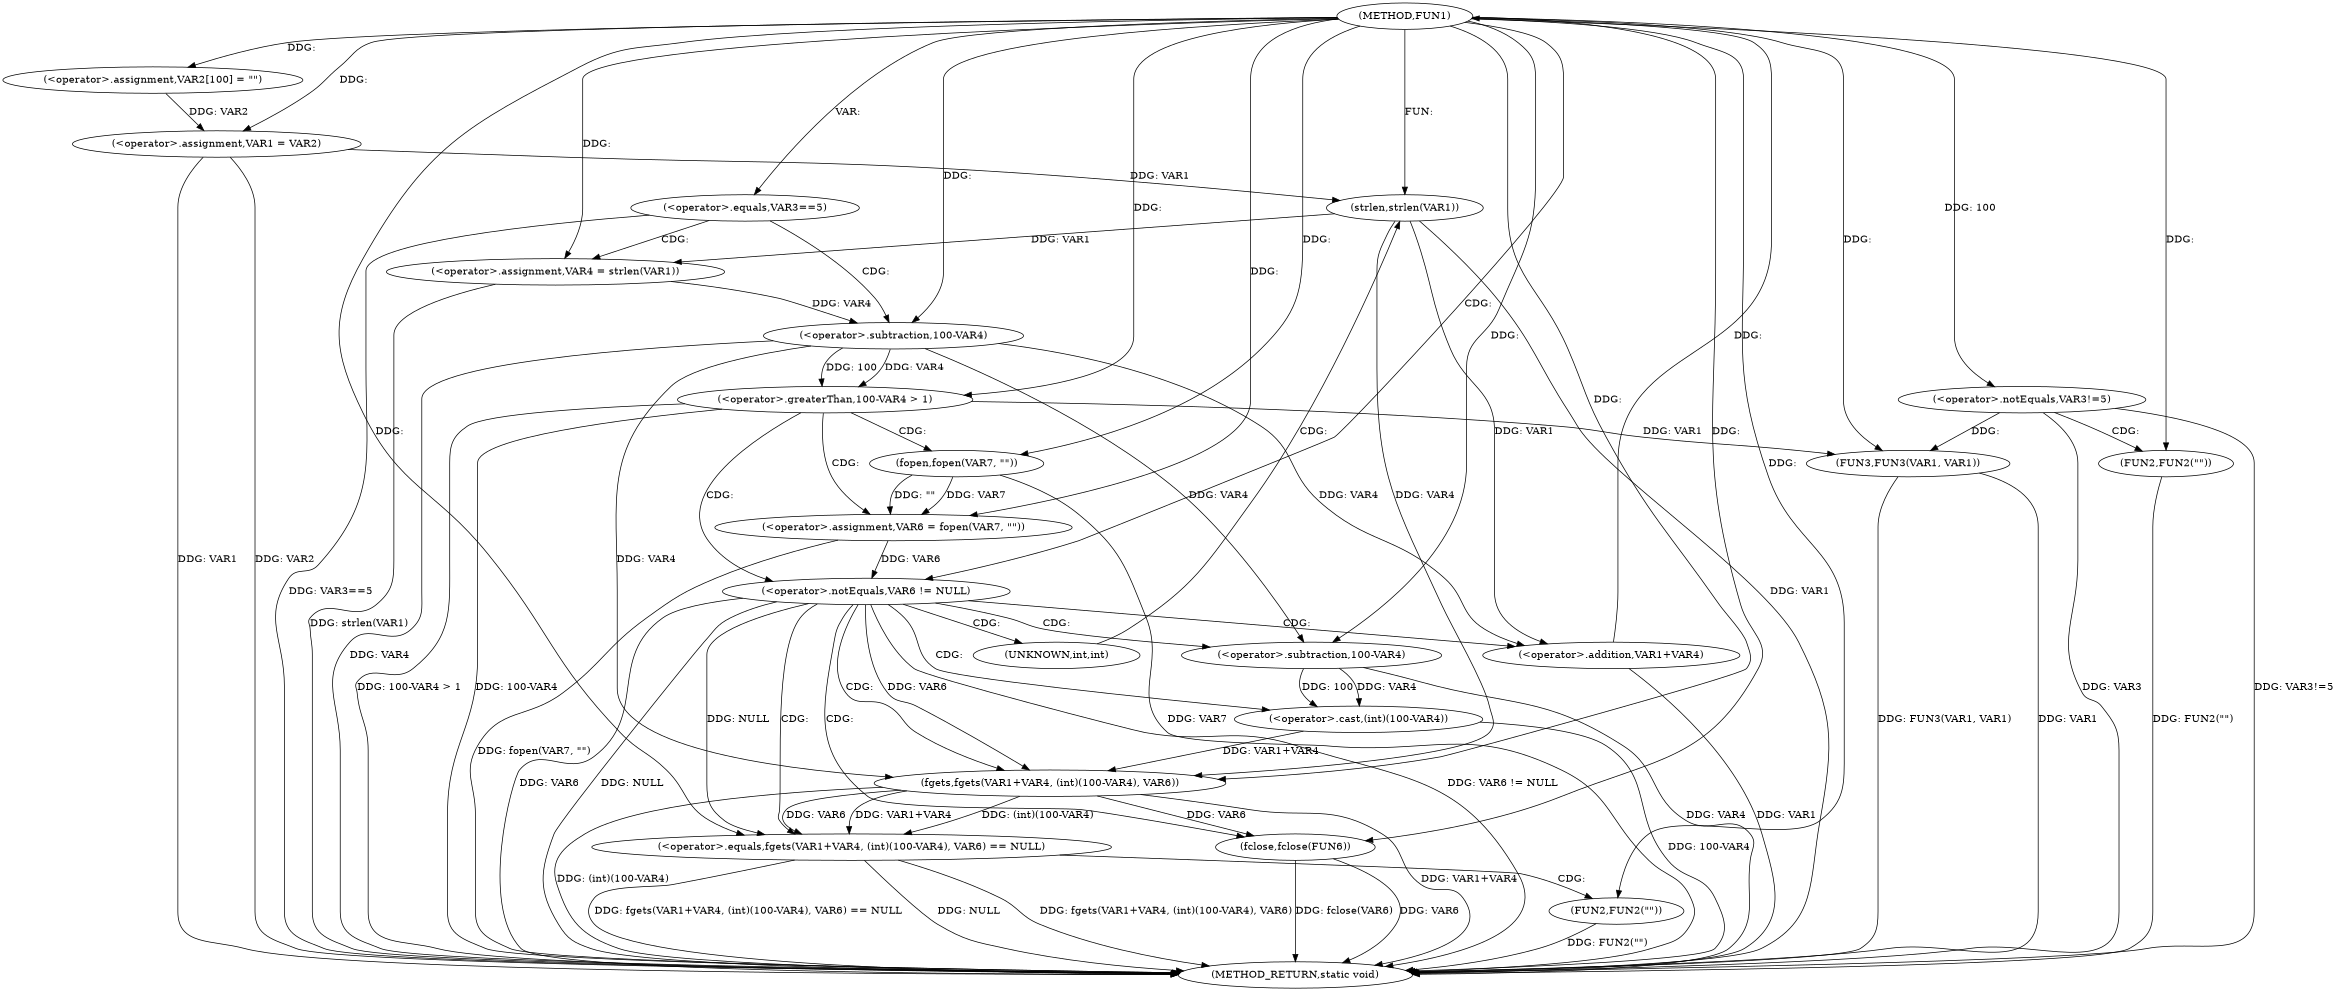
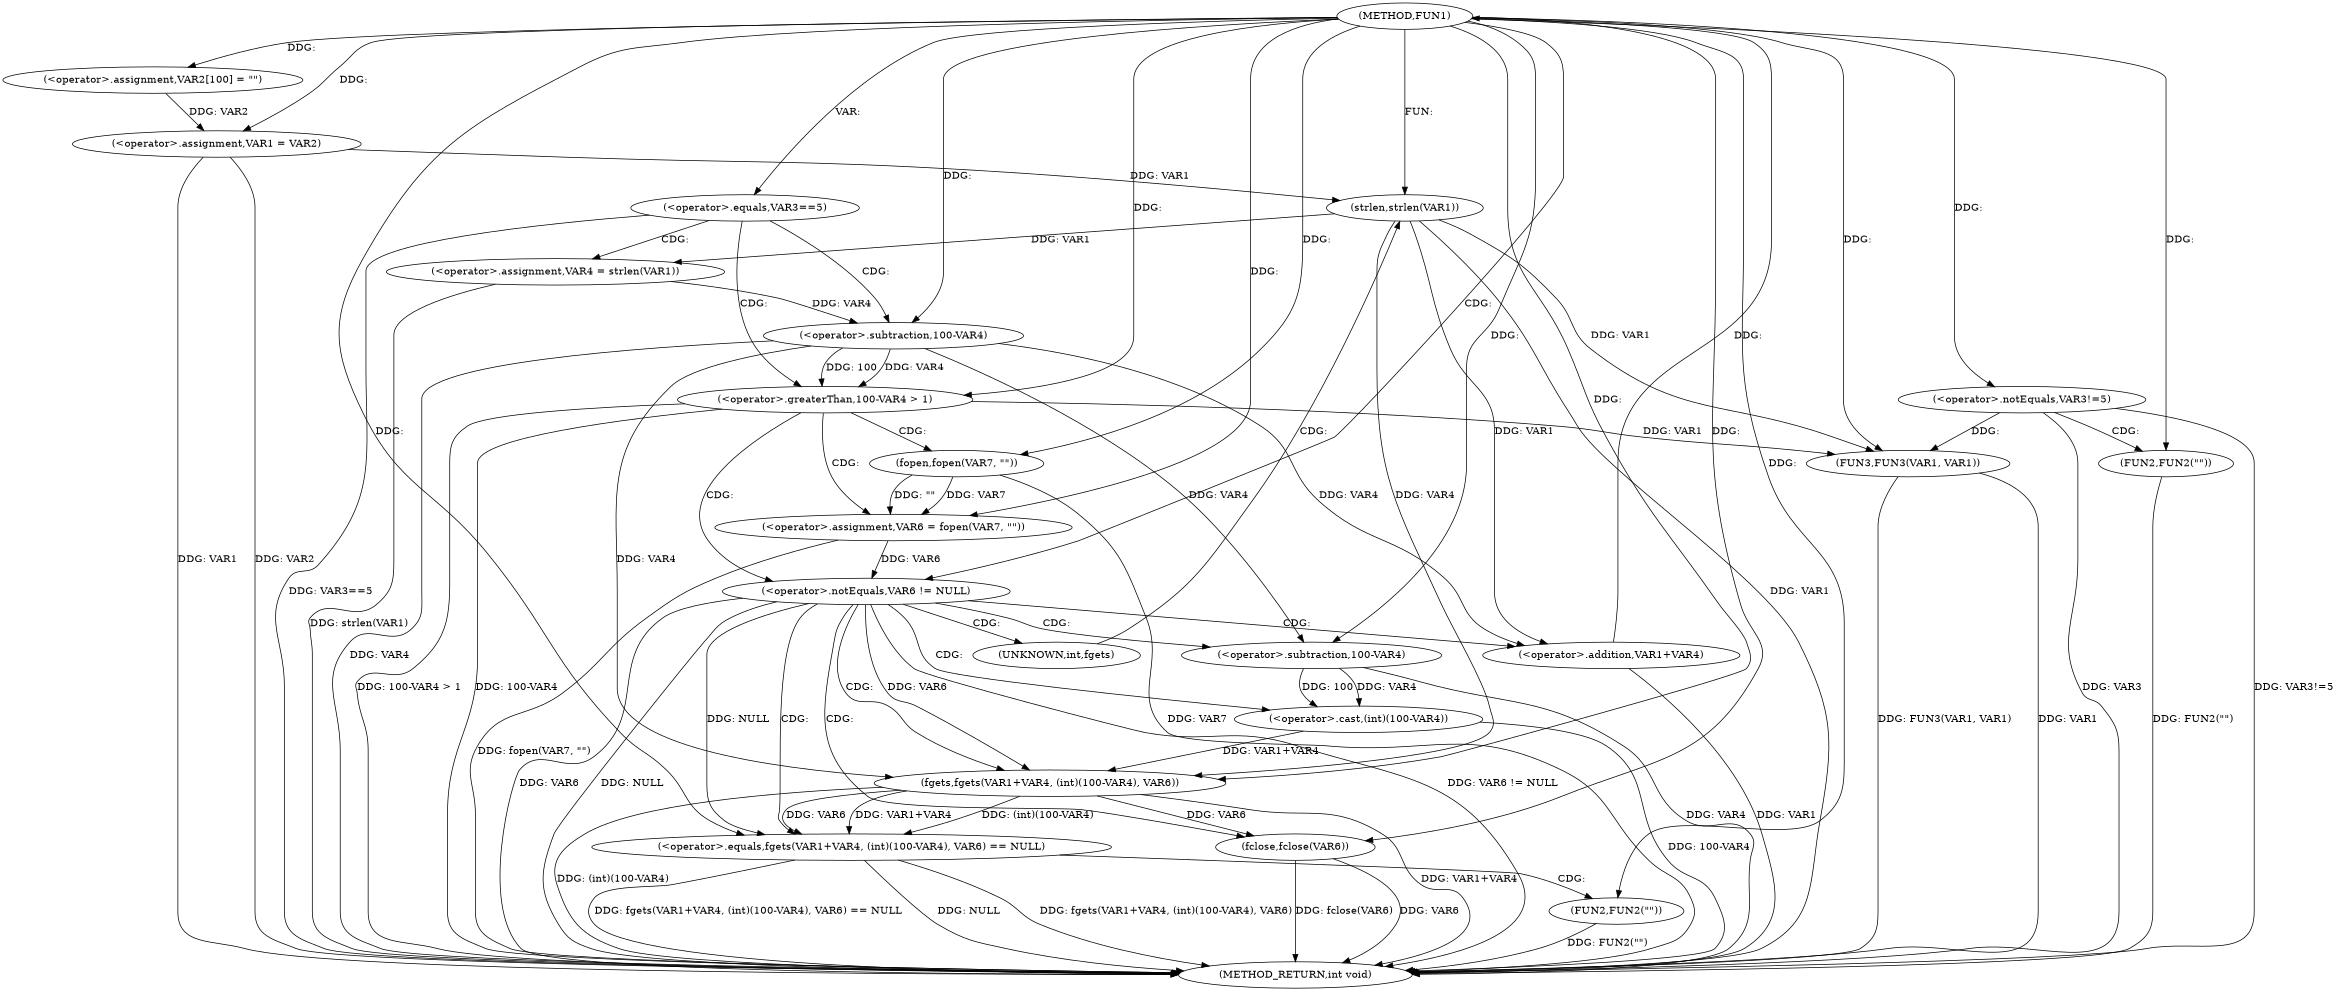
(870, 38) -> none
(1970, 208) -> (1970, 208)
none -> (741, 312)
none -> (1629, 375)
(1057, 655) -> (1057, 655)
(1295, 847) -> (1295, 847)
(1295, 975) -> (1295, 975)
